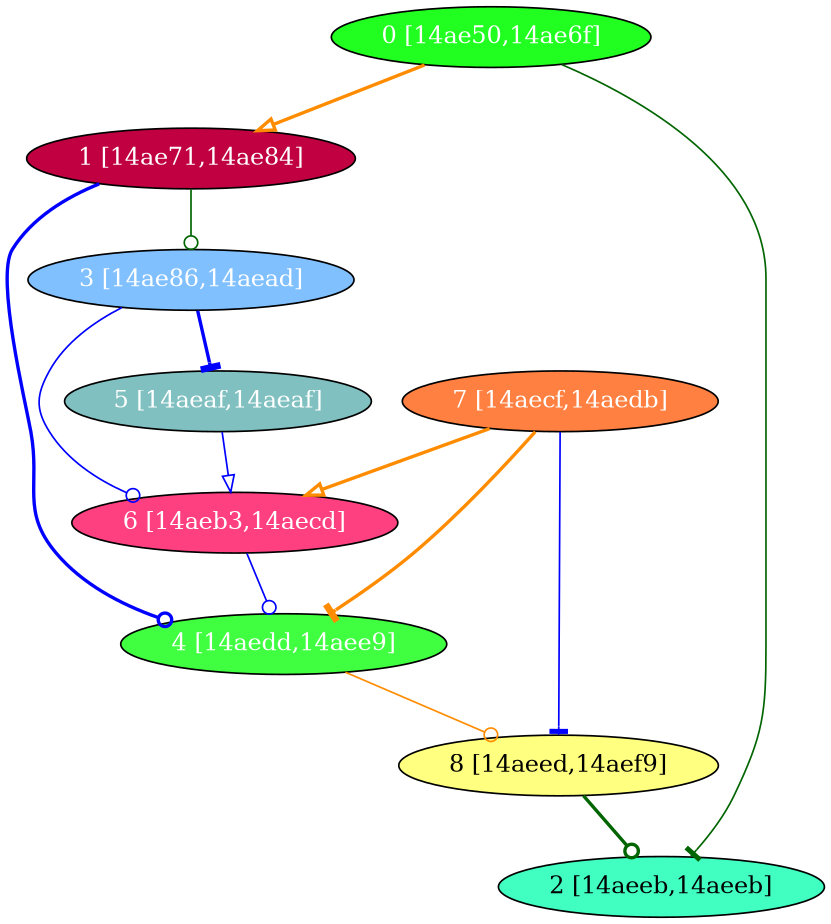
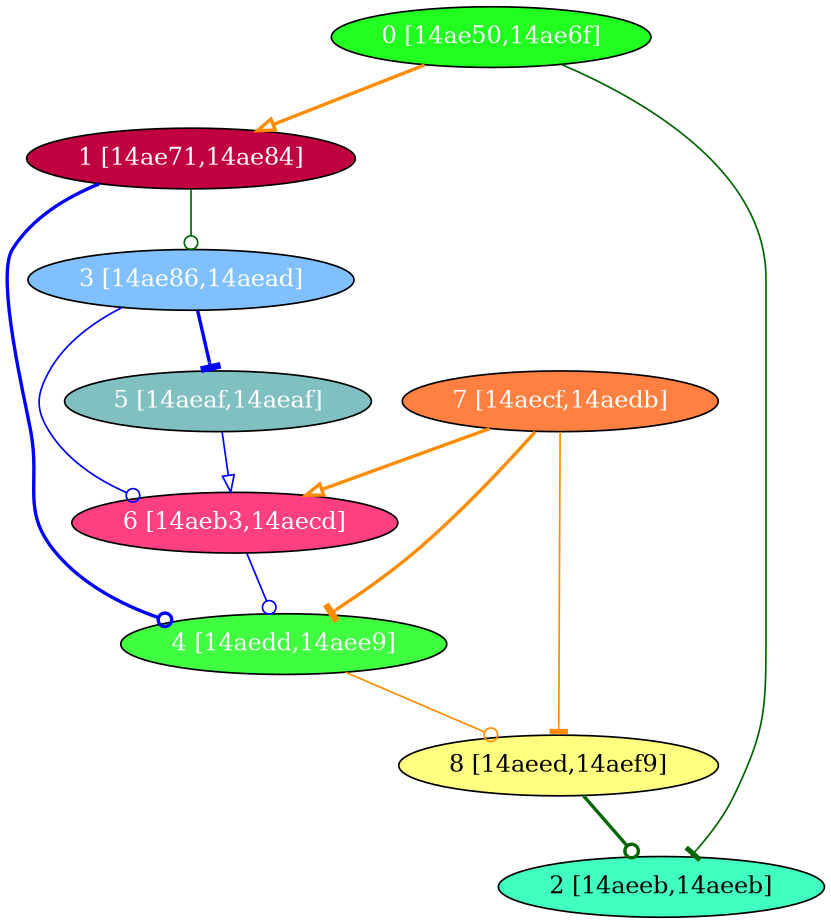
(559, 579) -> (559, 579)
